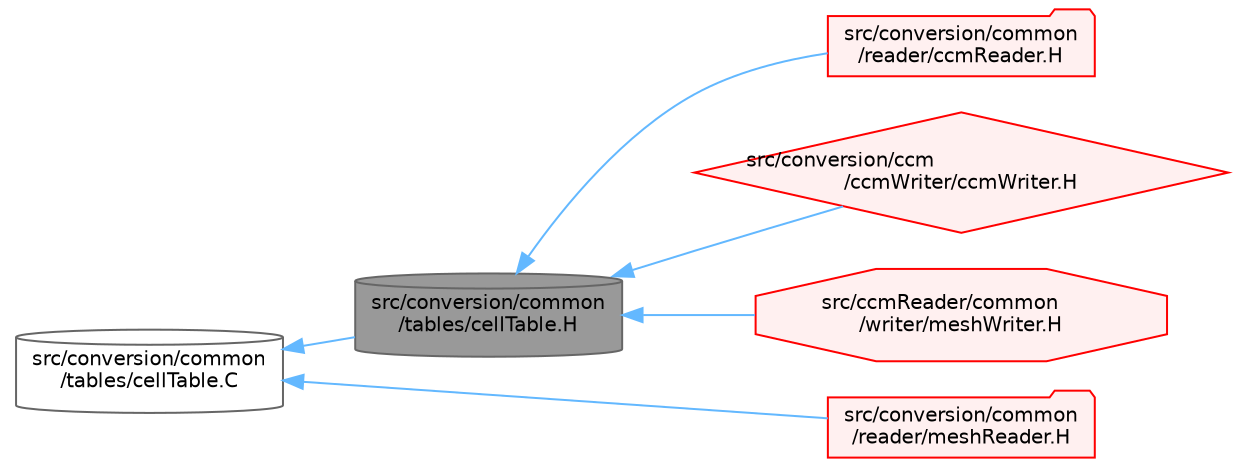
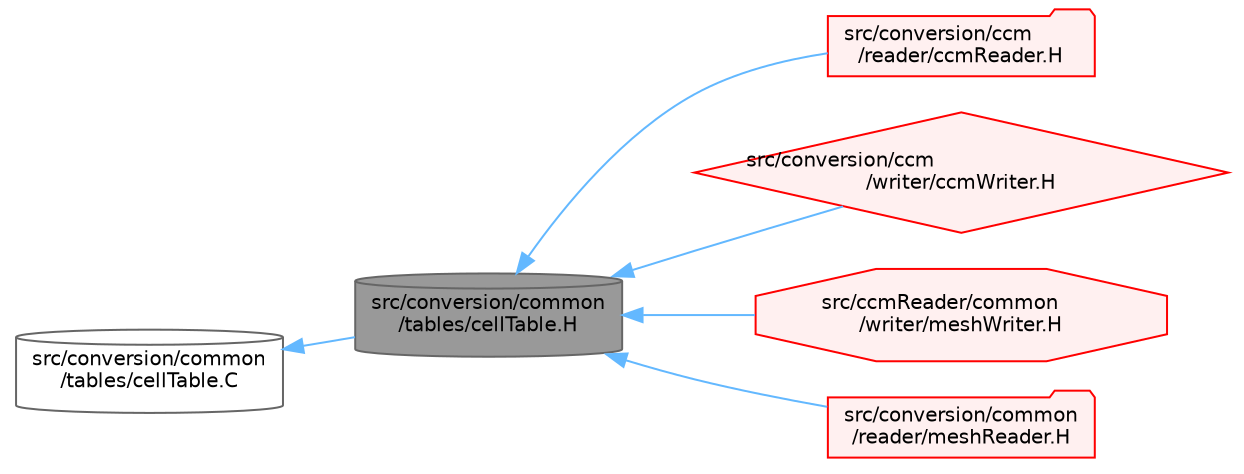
(961, 46) -> (961, 46)
(961, 173) -> (961, 173)
(566, 400) -> (726, 387)
